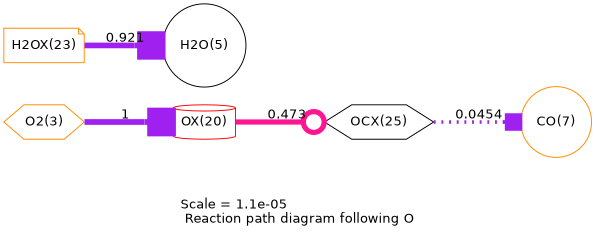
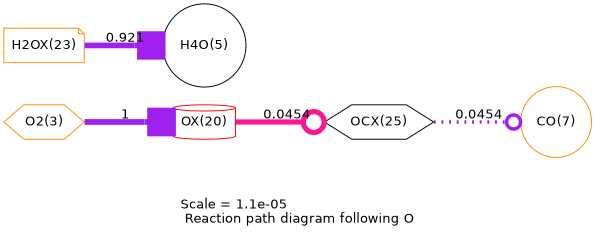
(204, 45) -> (204, 45)
(285, 115) -> (285, 115)
(470, 122) -> (470, 122)
